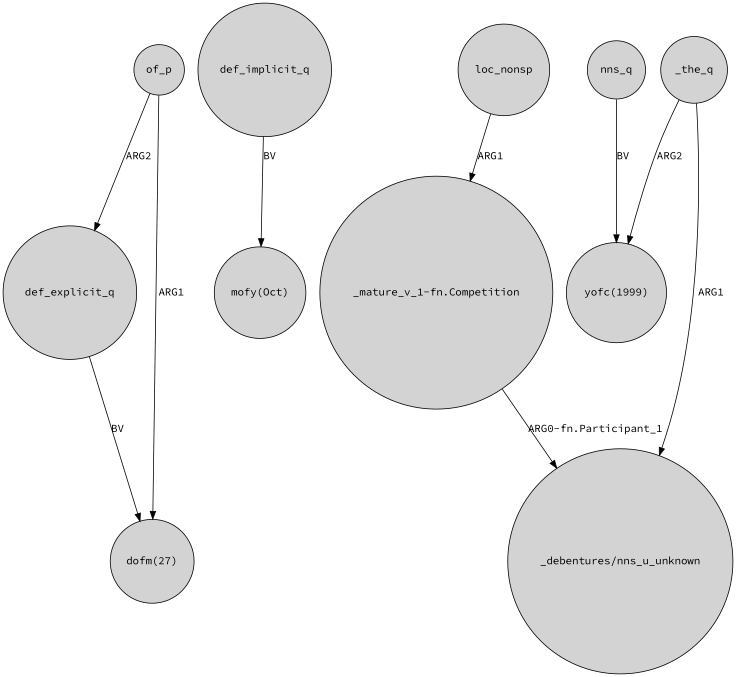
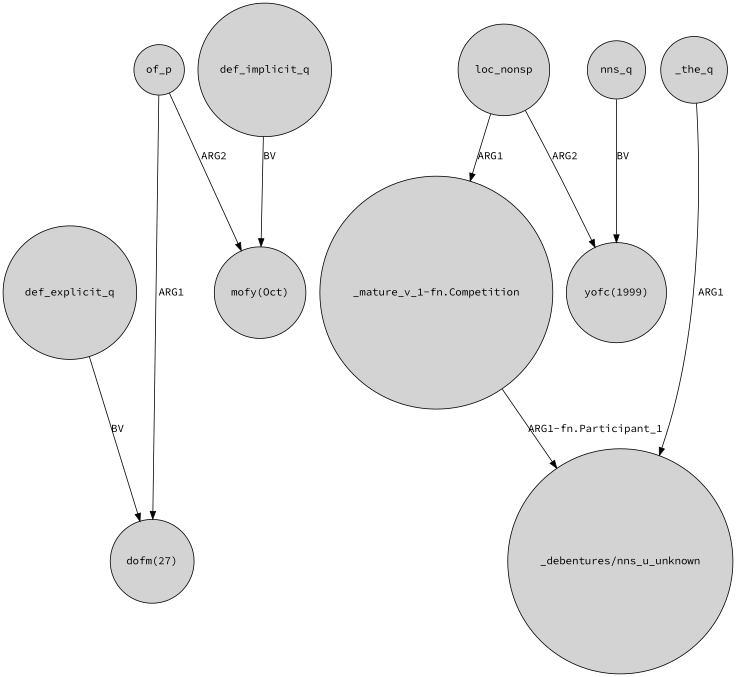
(124, 158) -> (204, 168)
(651, 167) -> (559, 175)
(595, 429) -> (595, 429)
